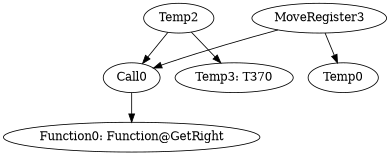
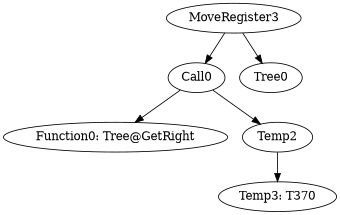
(158, 45) -> (233, 105)
(343, 78) -> (271, 78)
(132, 137) -> (116, 137)
